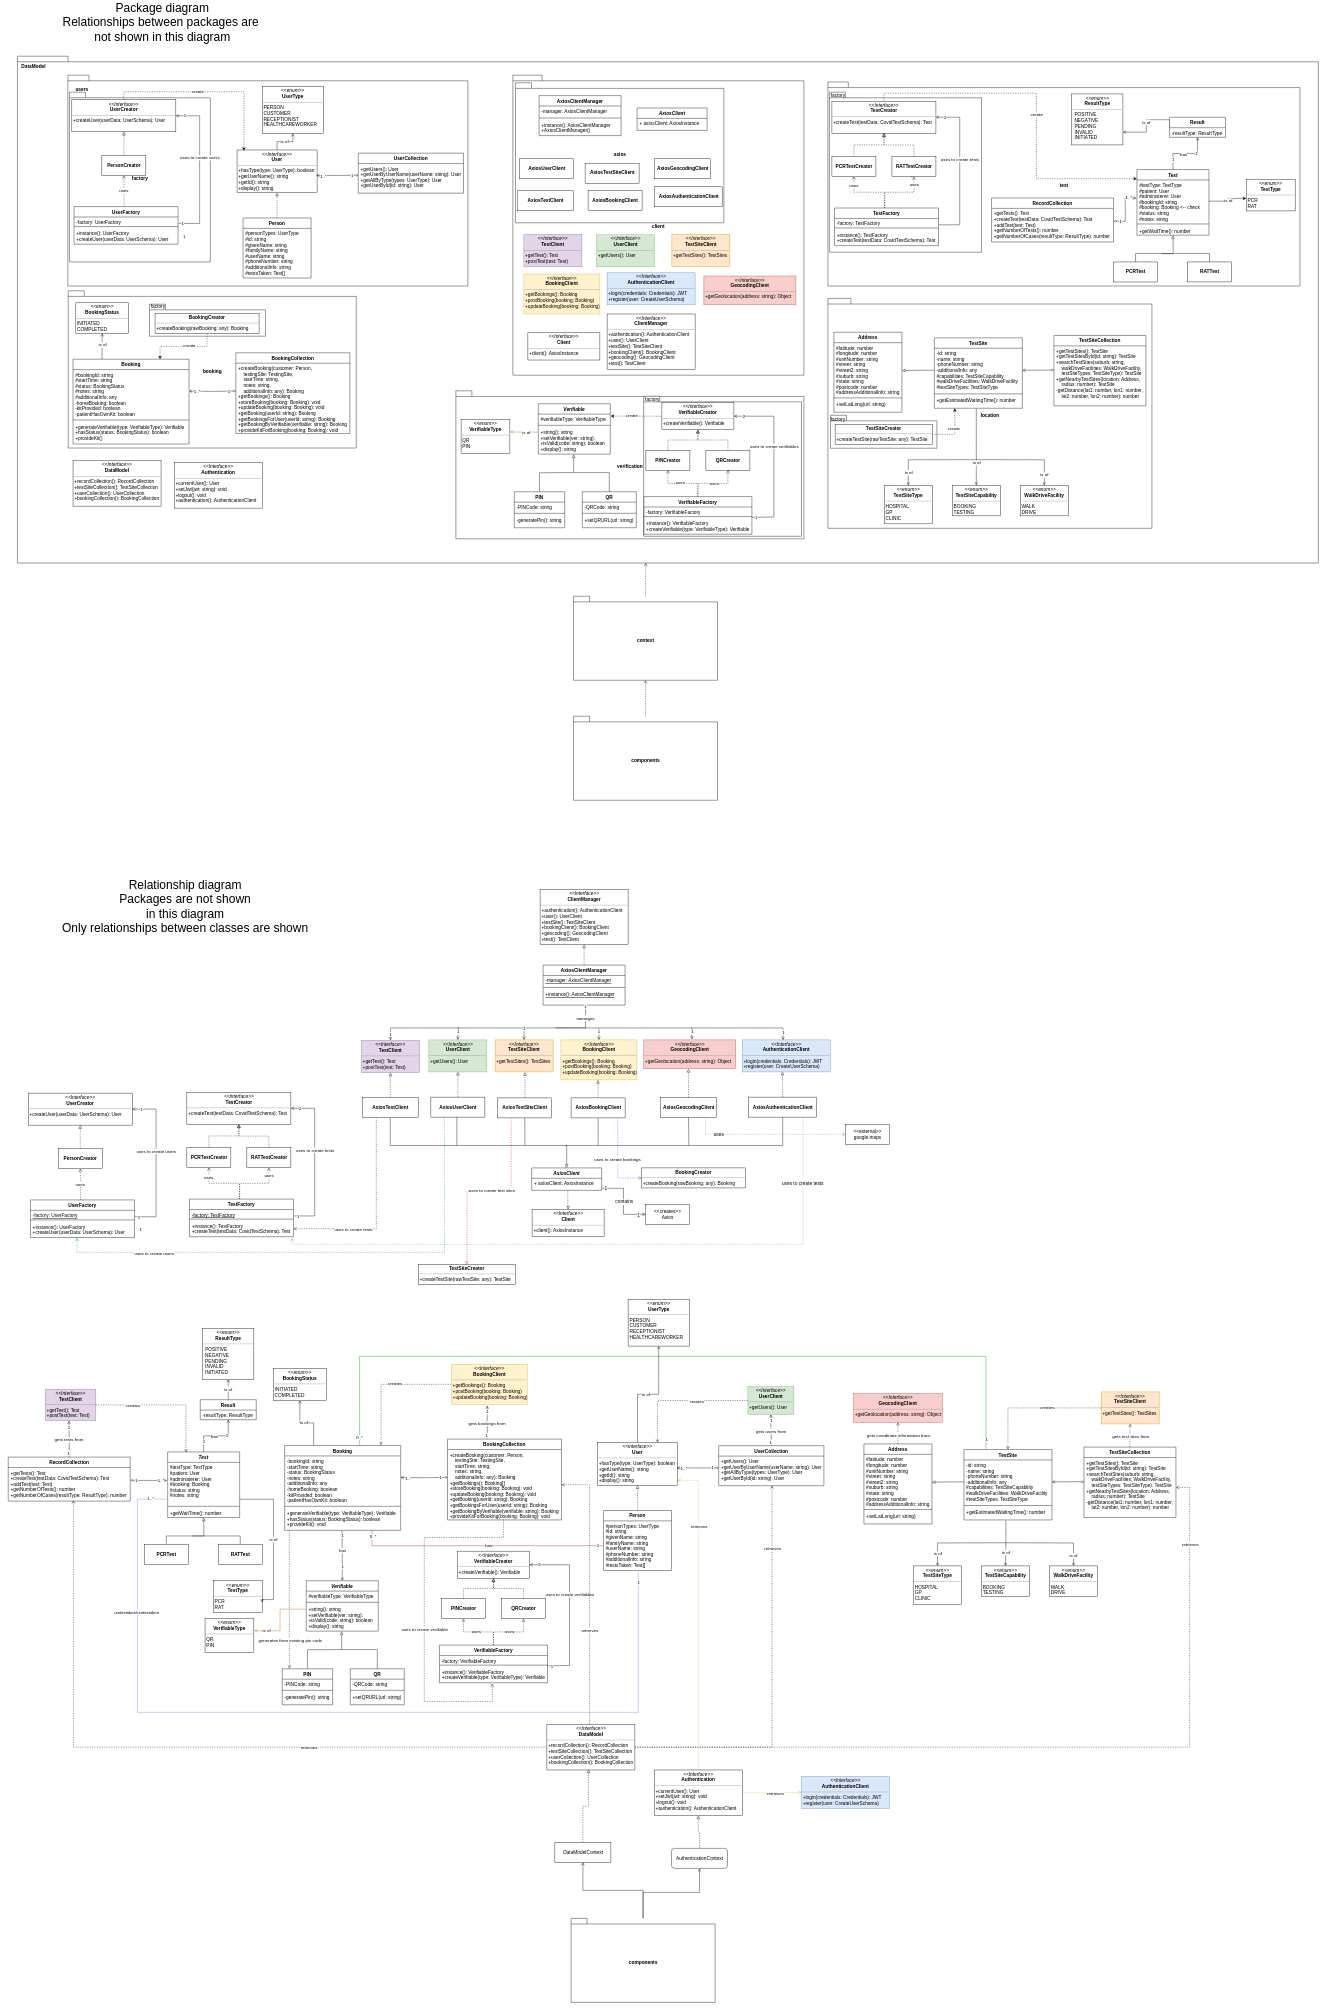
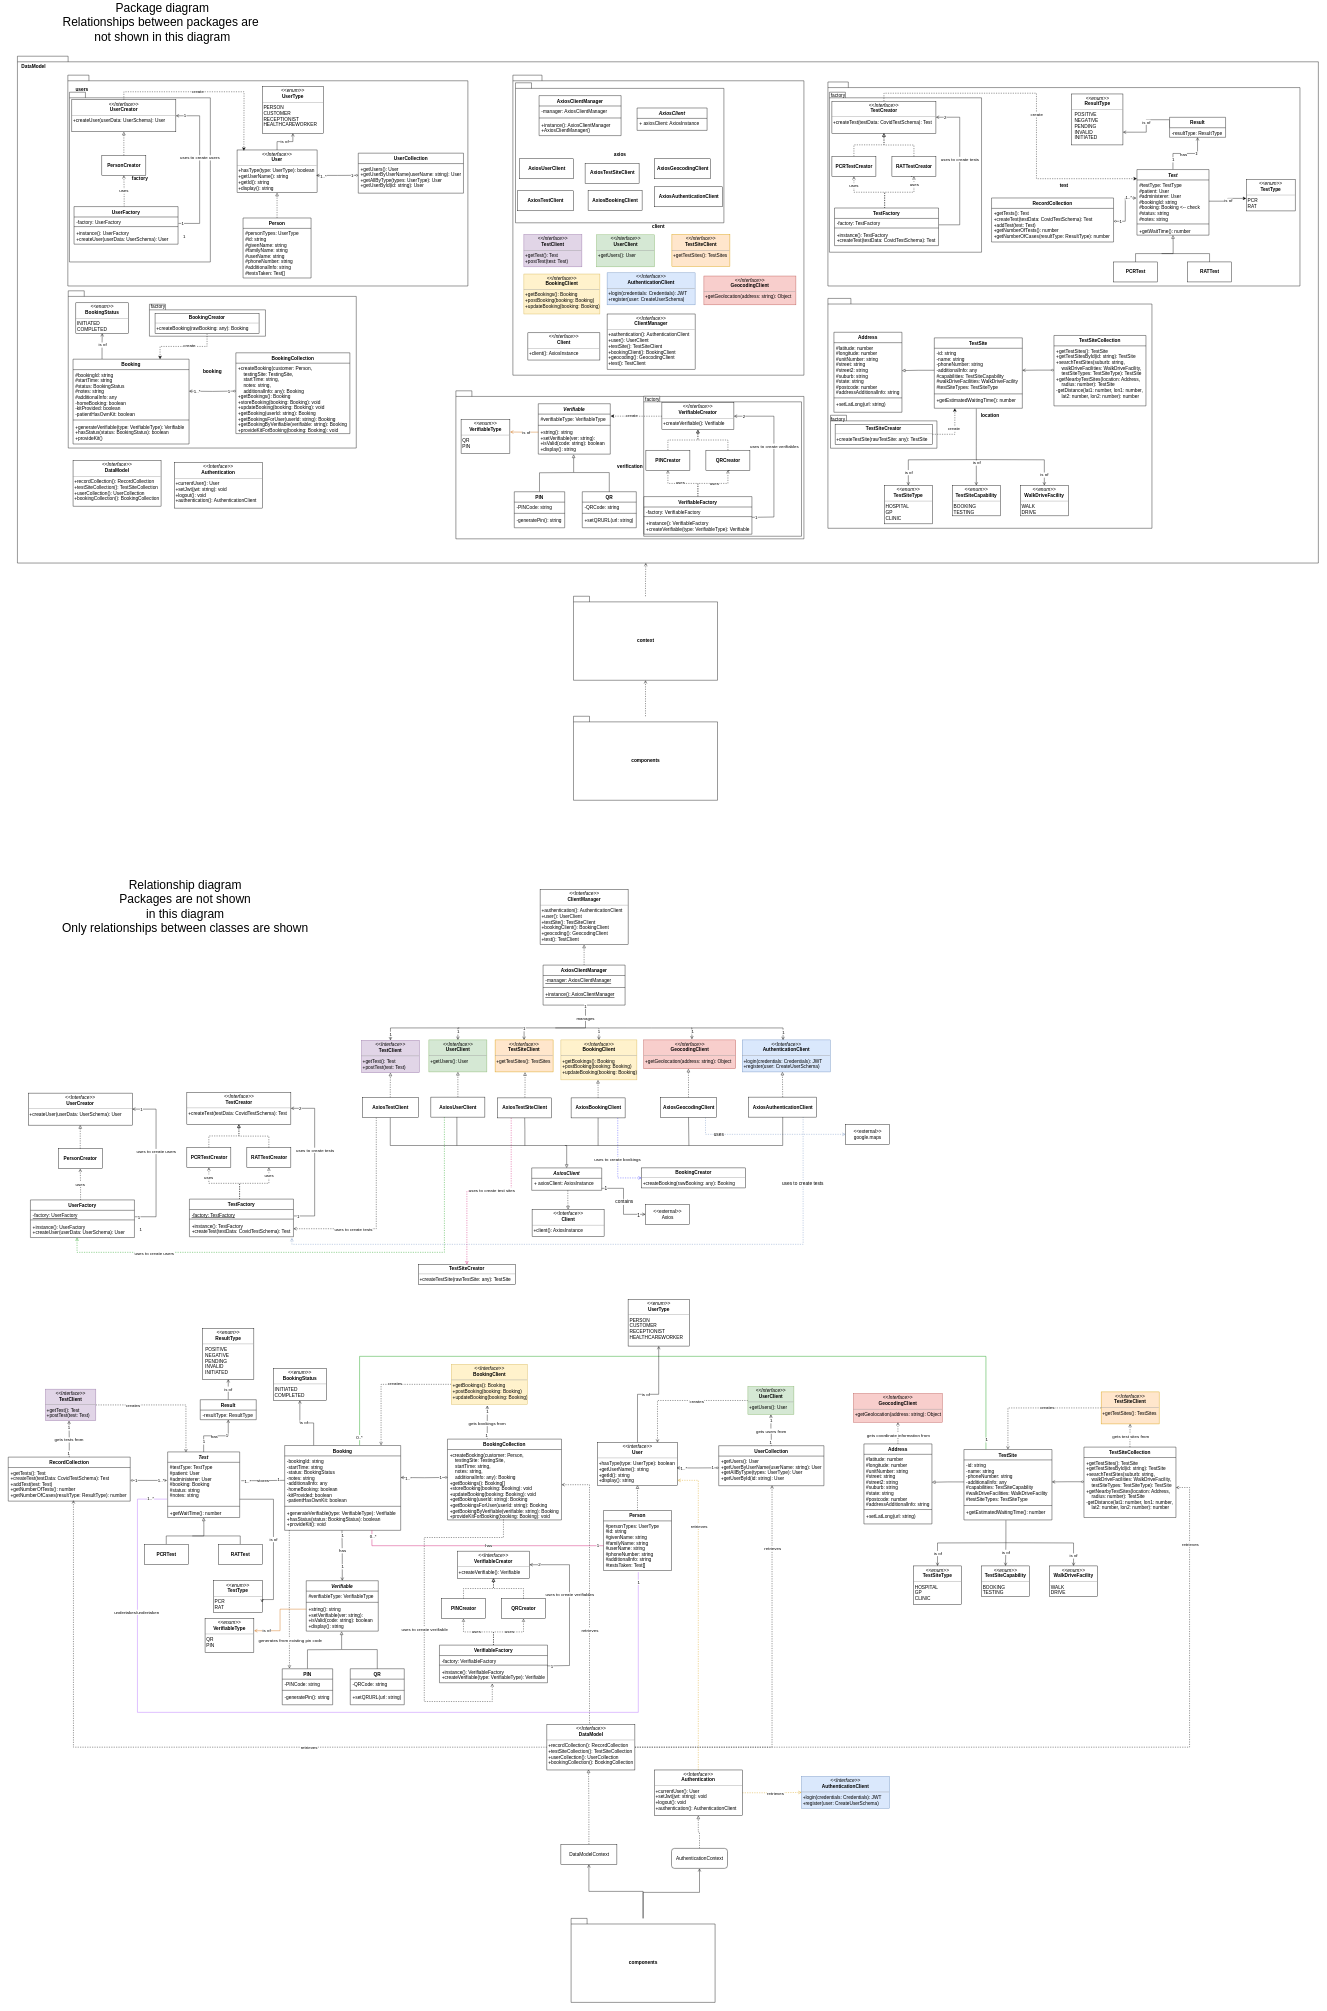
(668, 1214) -> (668, 1214)
none -> (261, 1481)
(583, 1852) -> (589, 1854)
